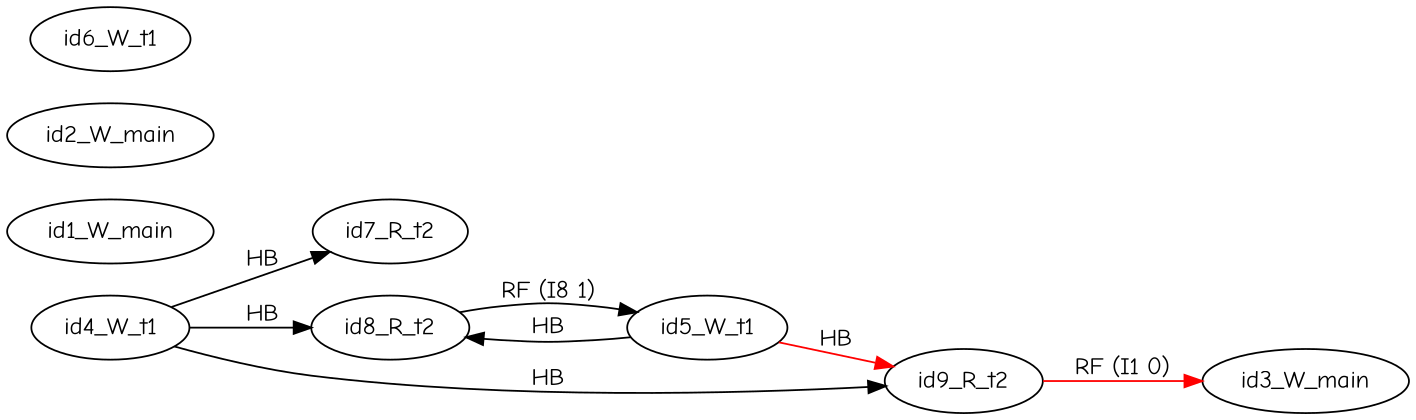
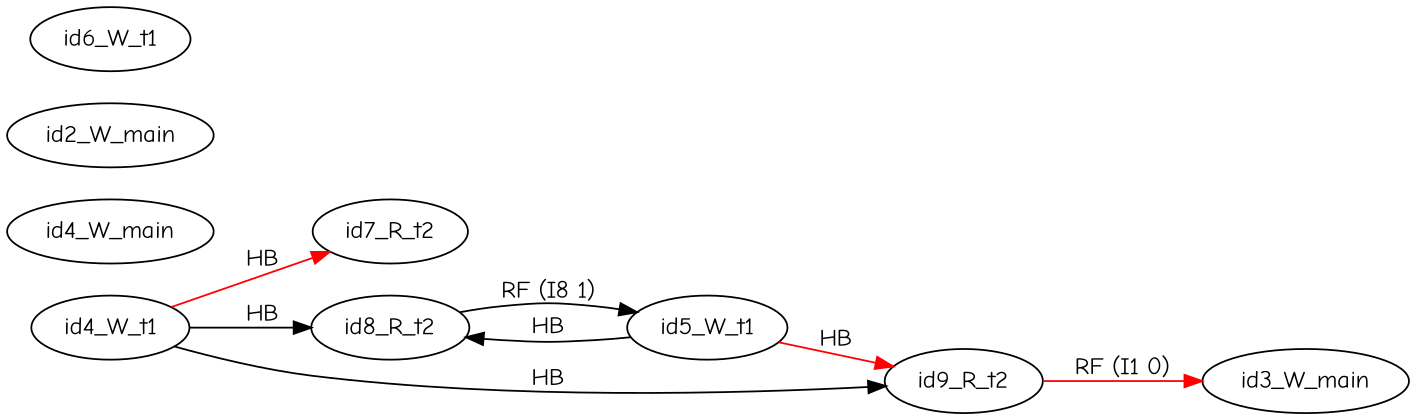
(110, 231) -> (110, 231)
(242, 282) -> (242, 282)
